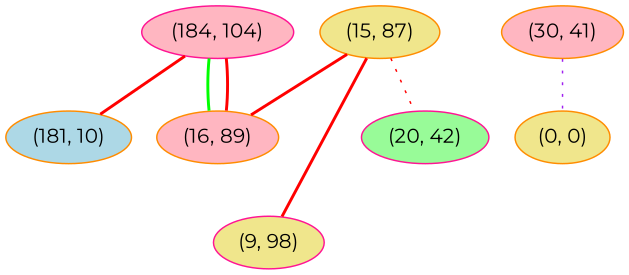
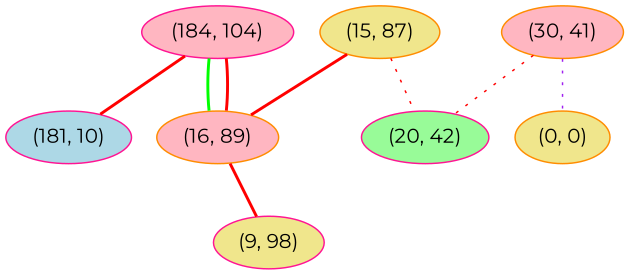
none -> (494, 85)
(69, 137) -> (69, 137)
(324, 137) -> (243, 190)
